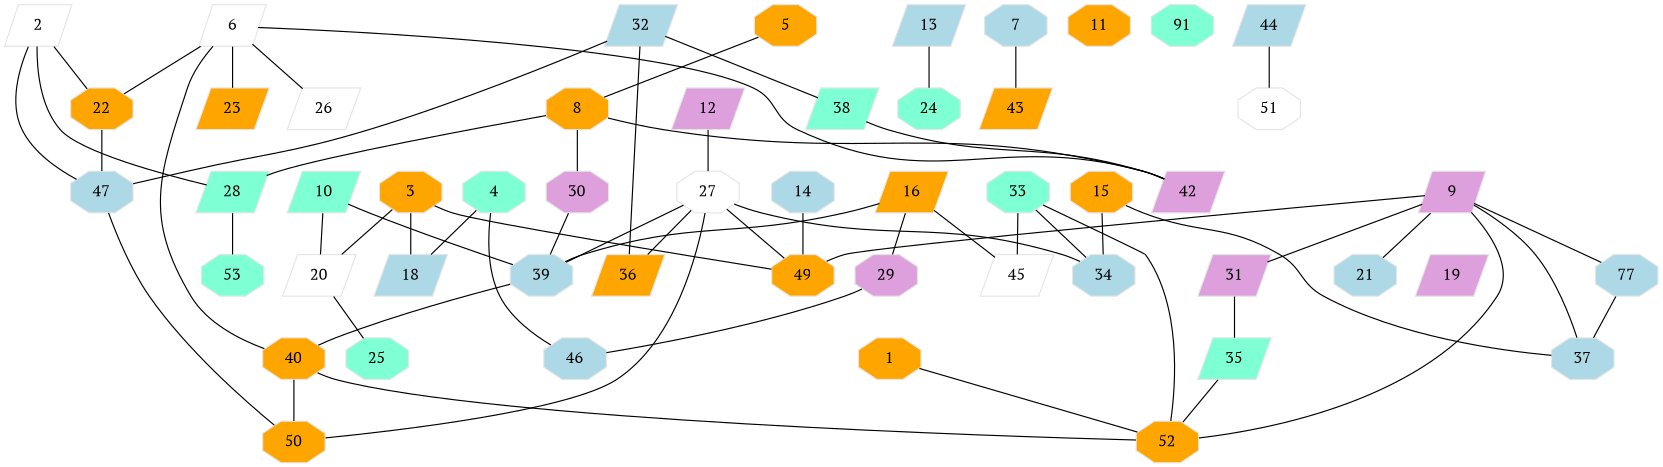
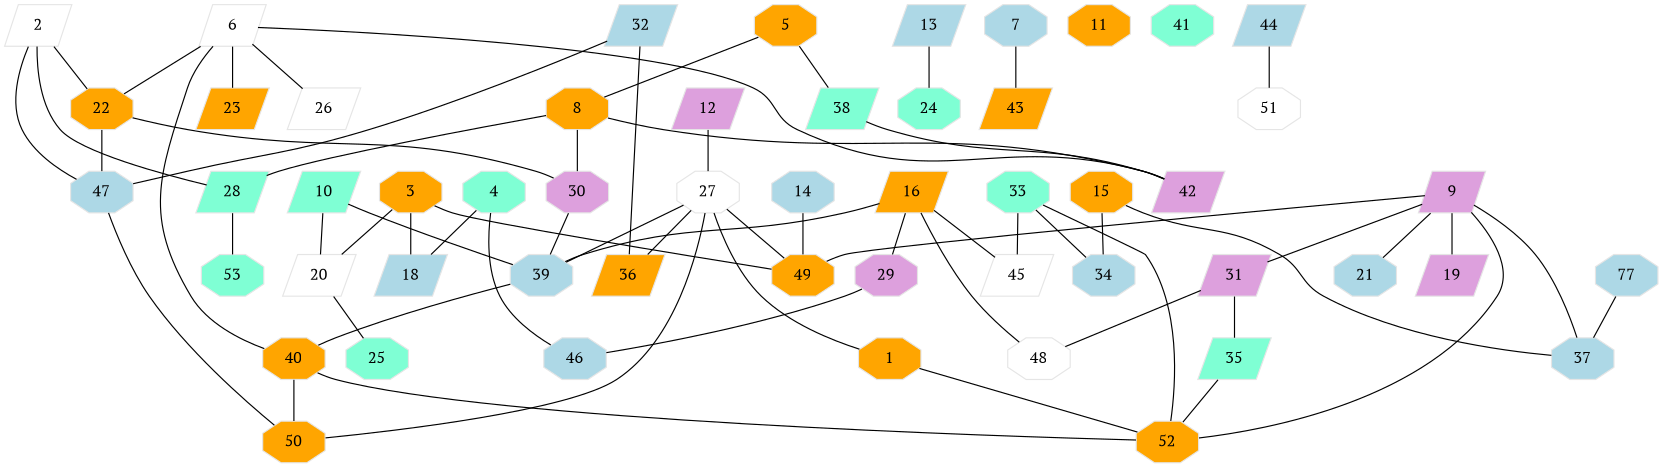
(1182, 25) -> (1182, 25)
(742, 67) -> (814, 67)
none -> (355, 144)
(907, 231) -> (767, 301)
(1538, 233) -> (1452, 234)
none -> (1039, 359)
